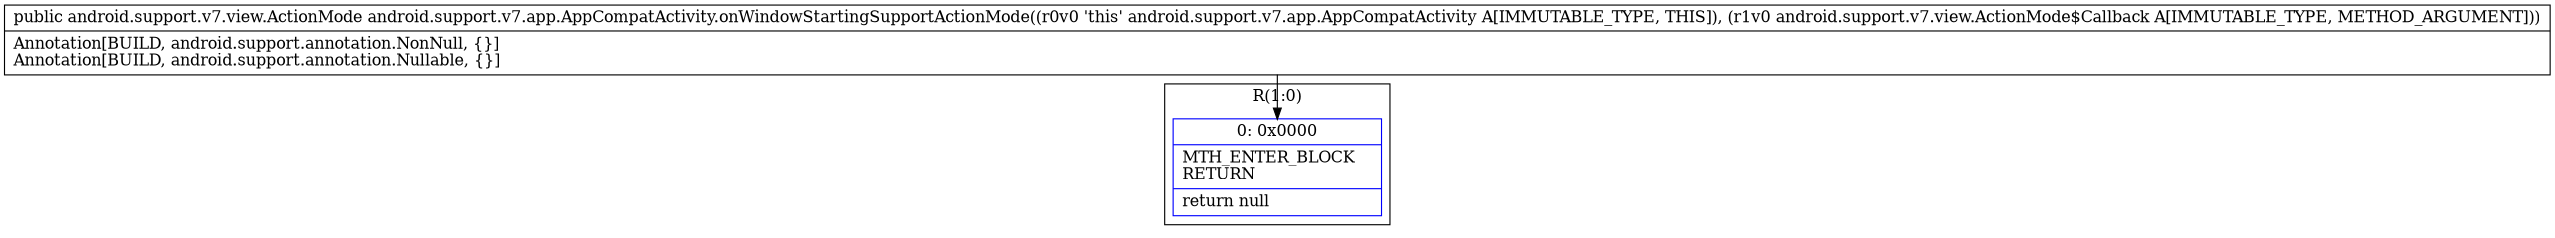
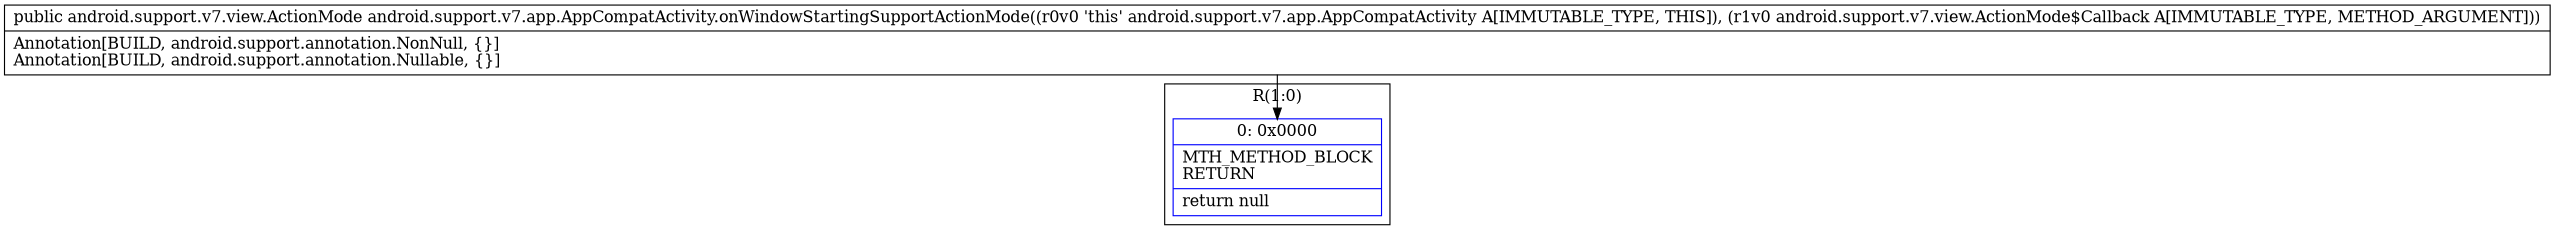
(1269, 158) -> (1277, 158)
